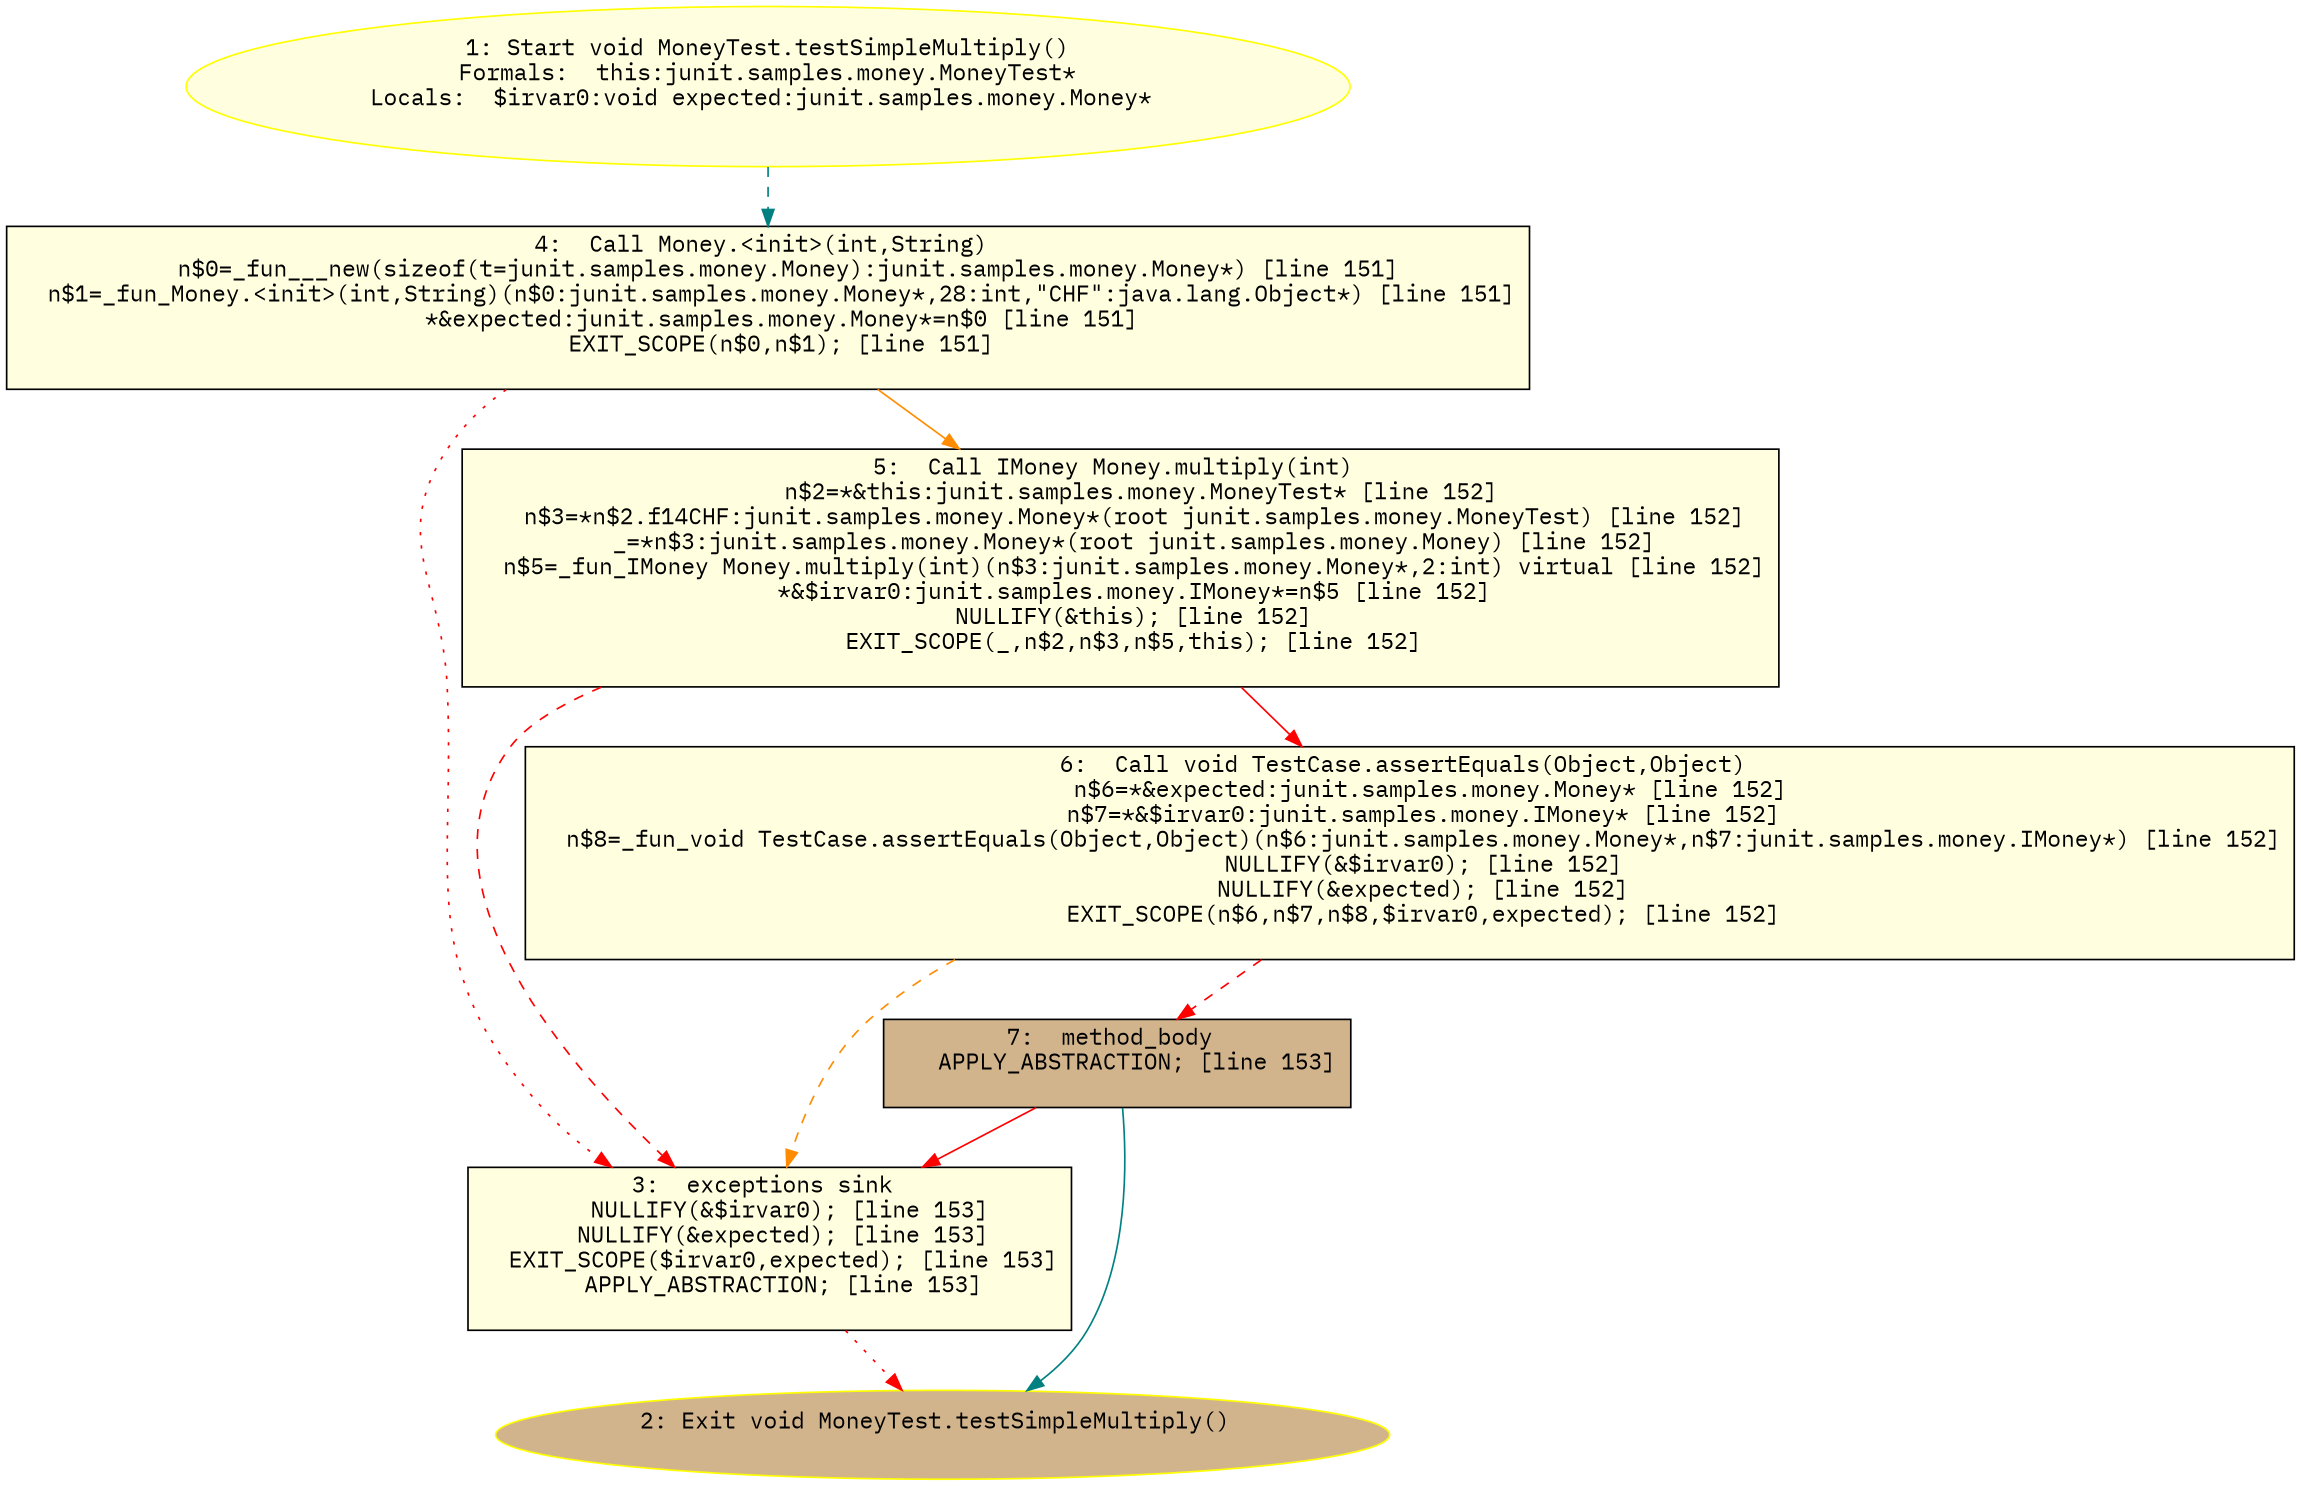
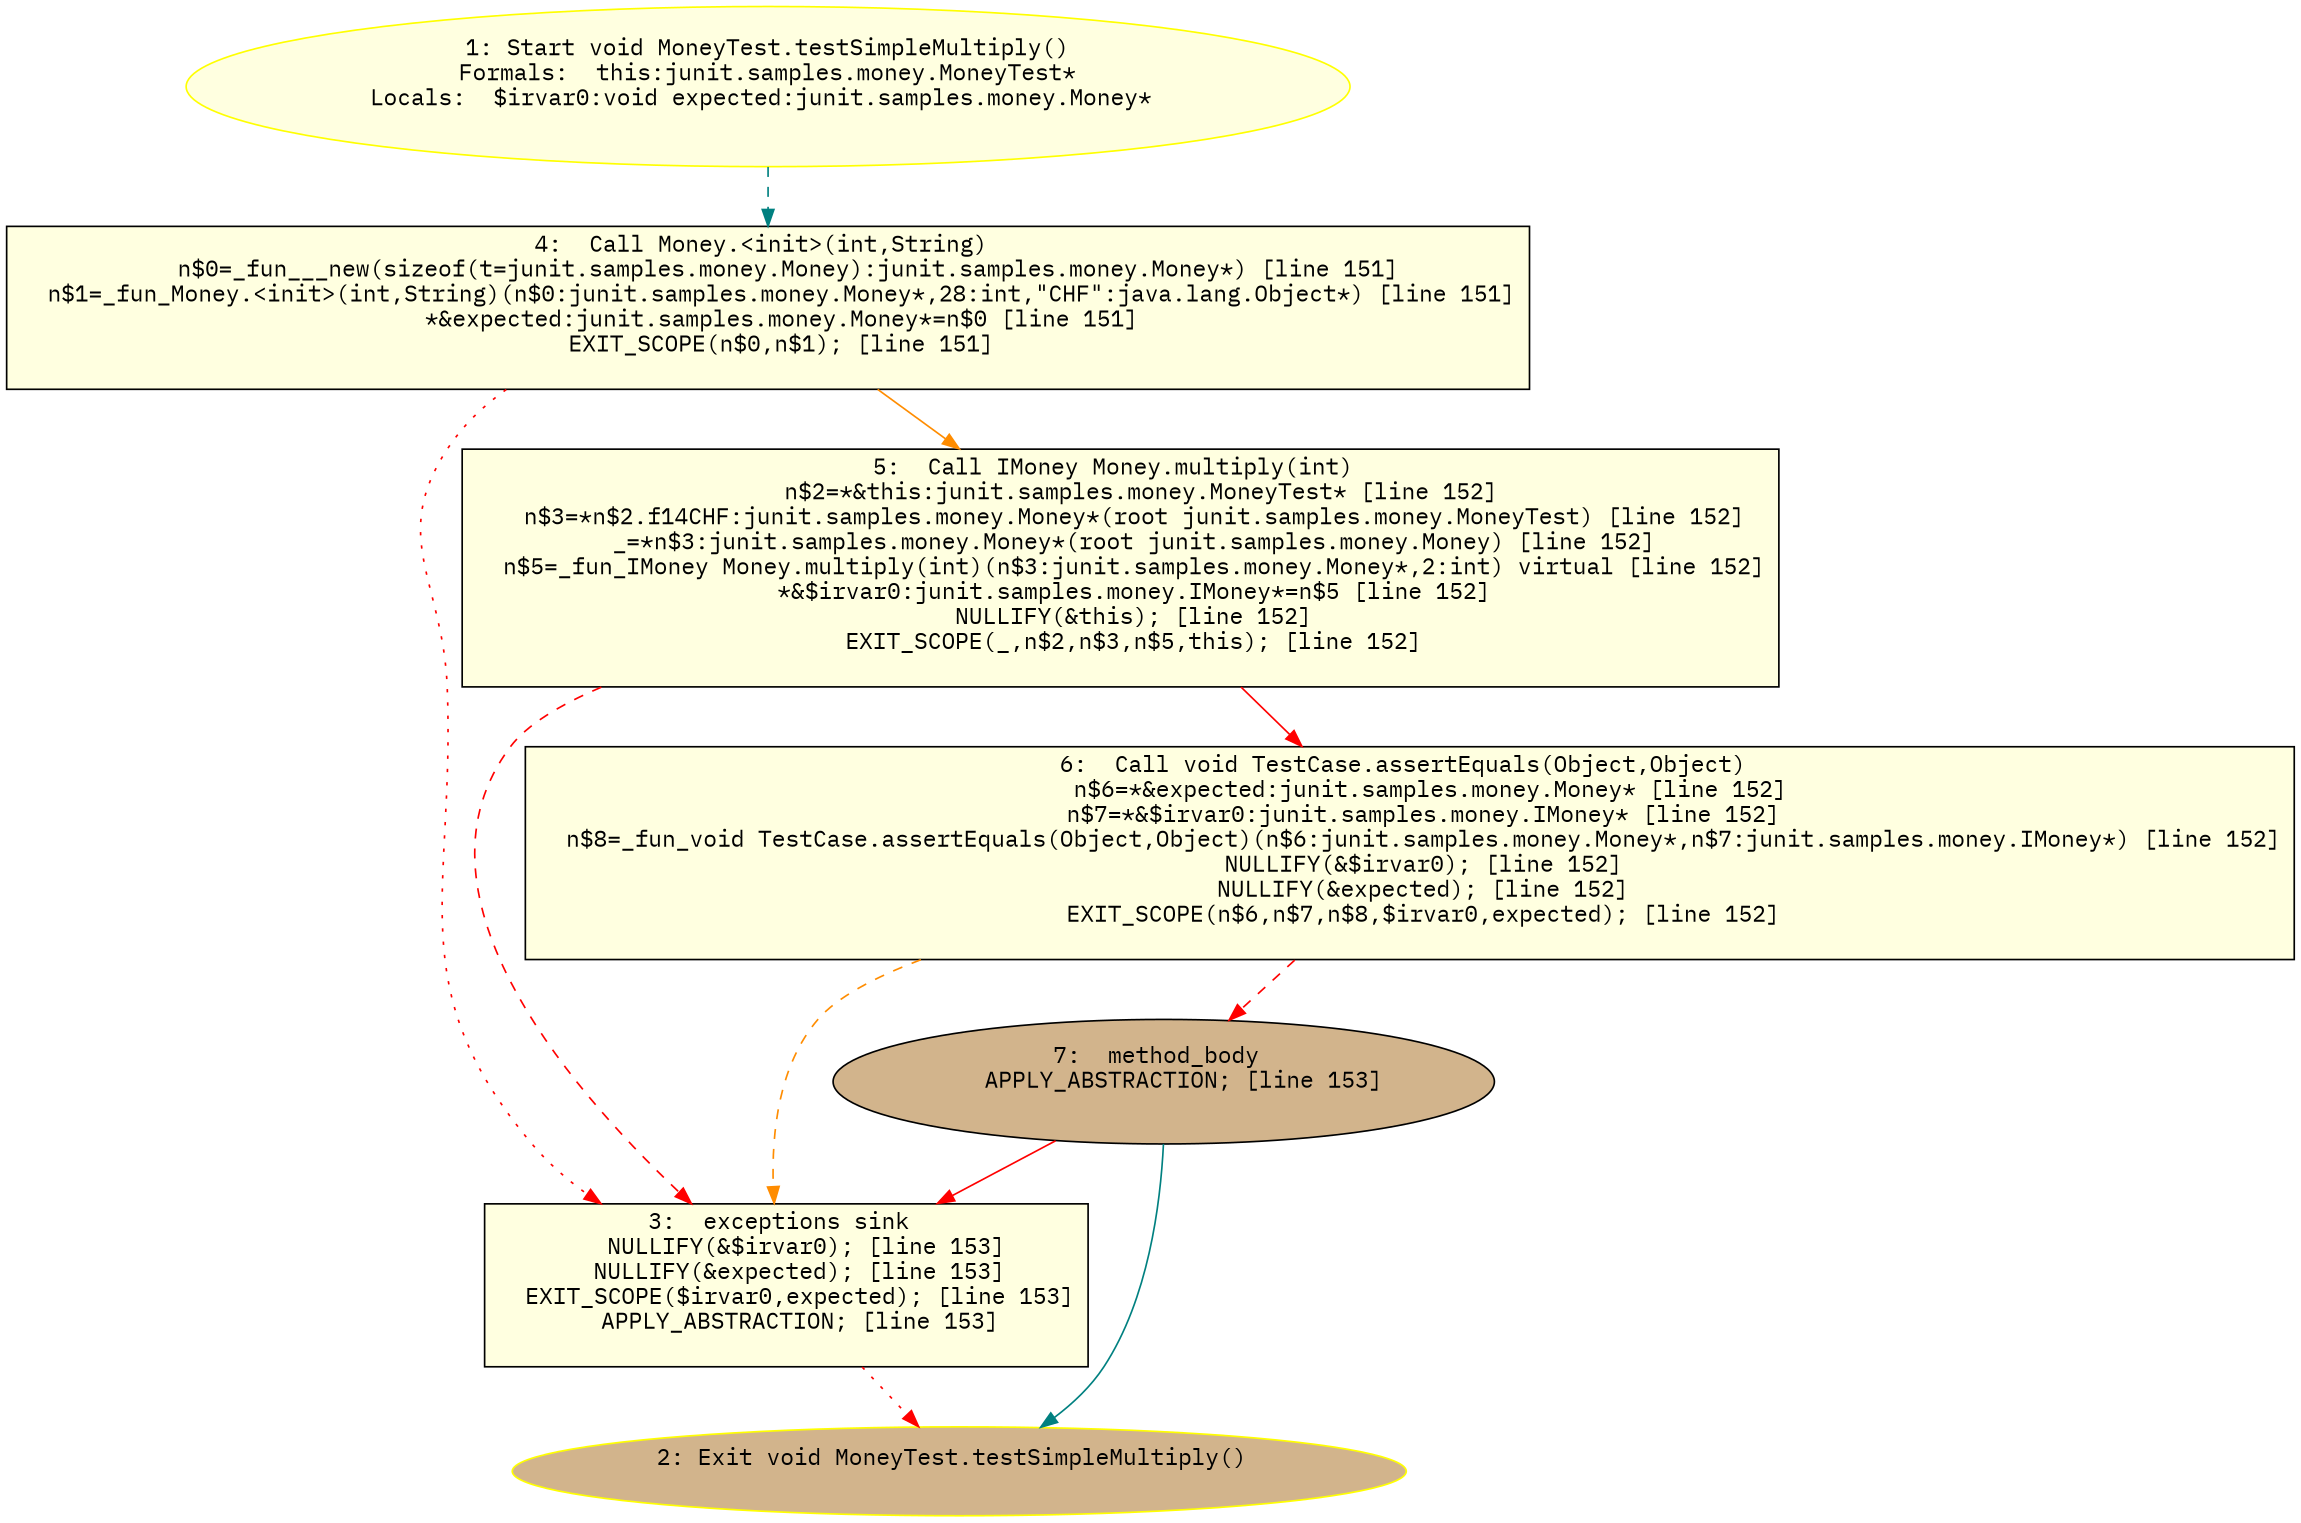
(1117, 1063) -> (1164, 1082)
